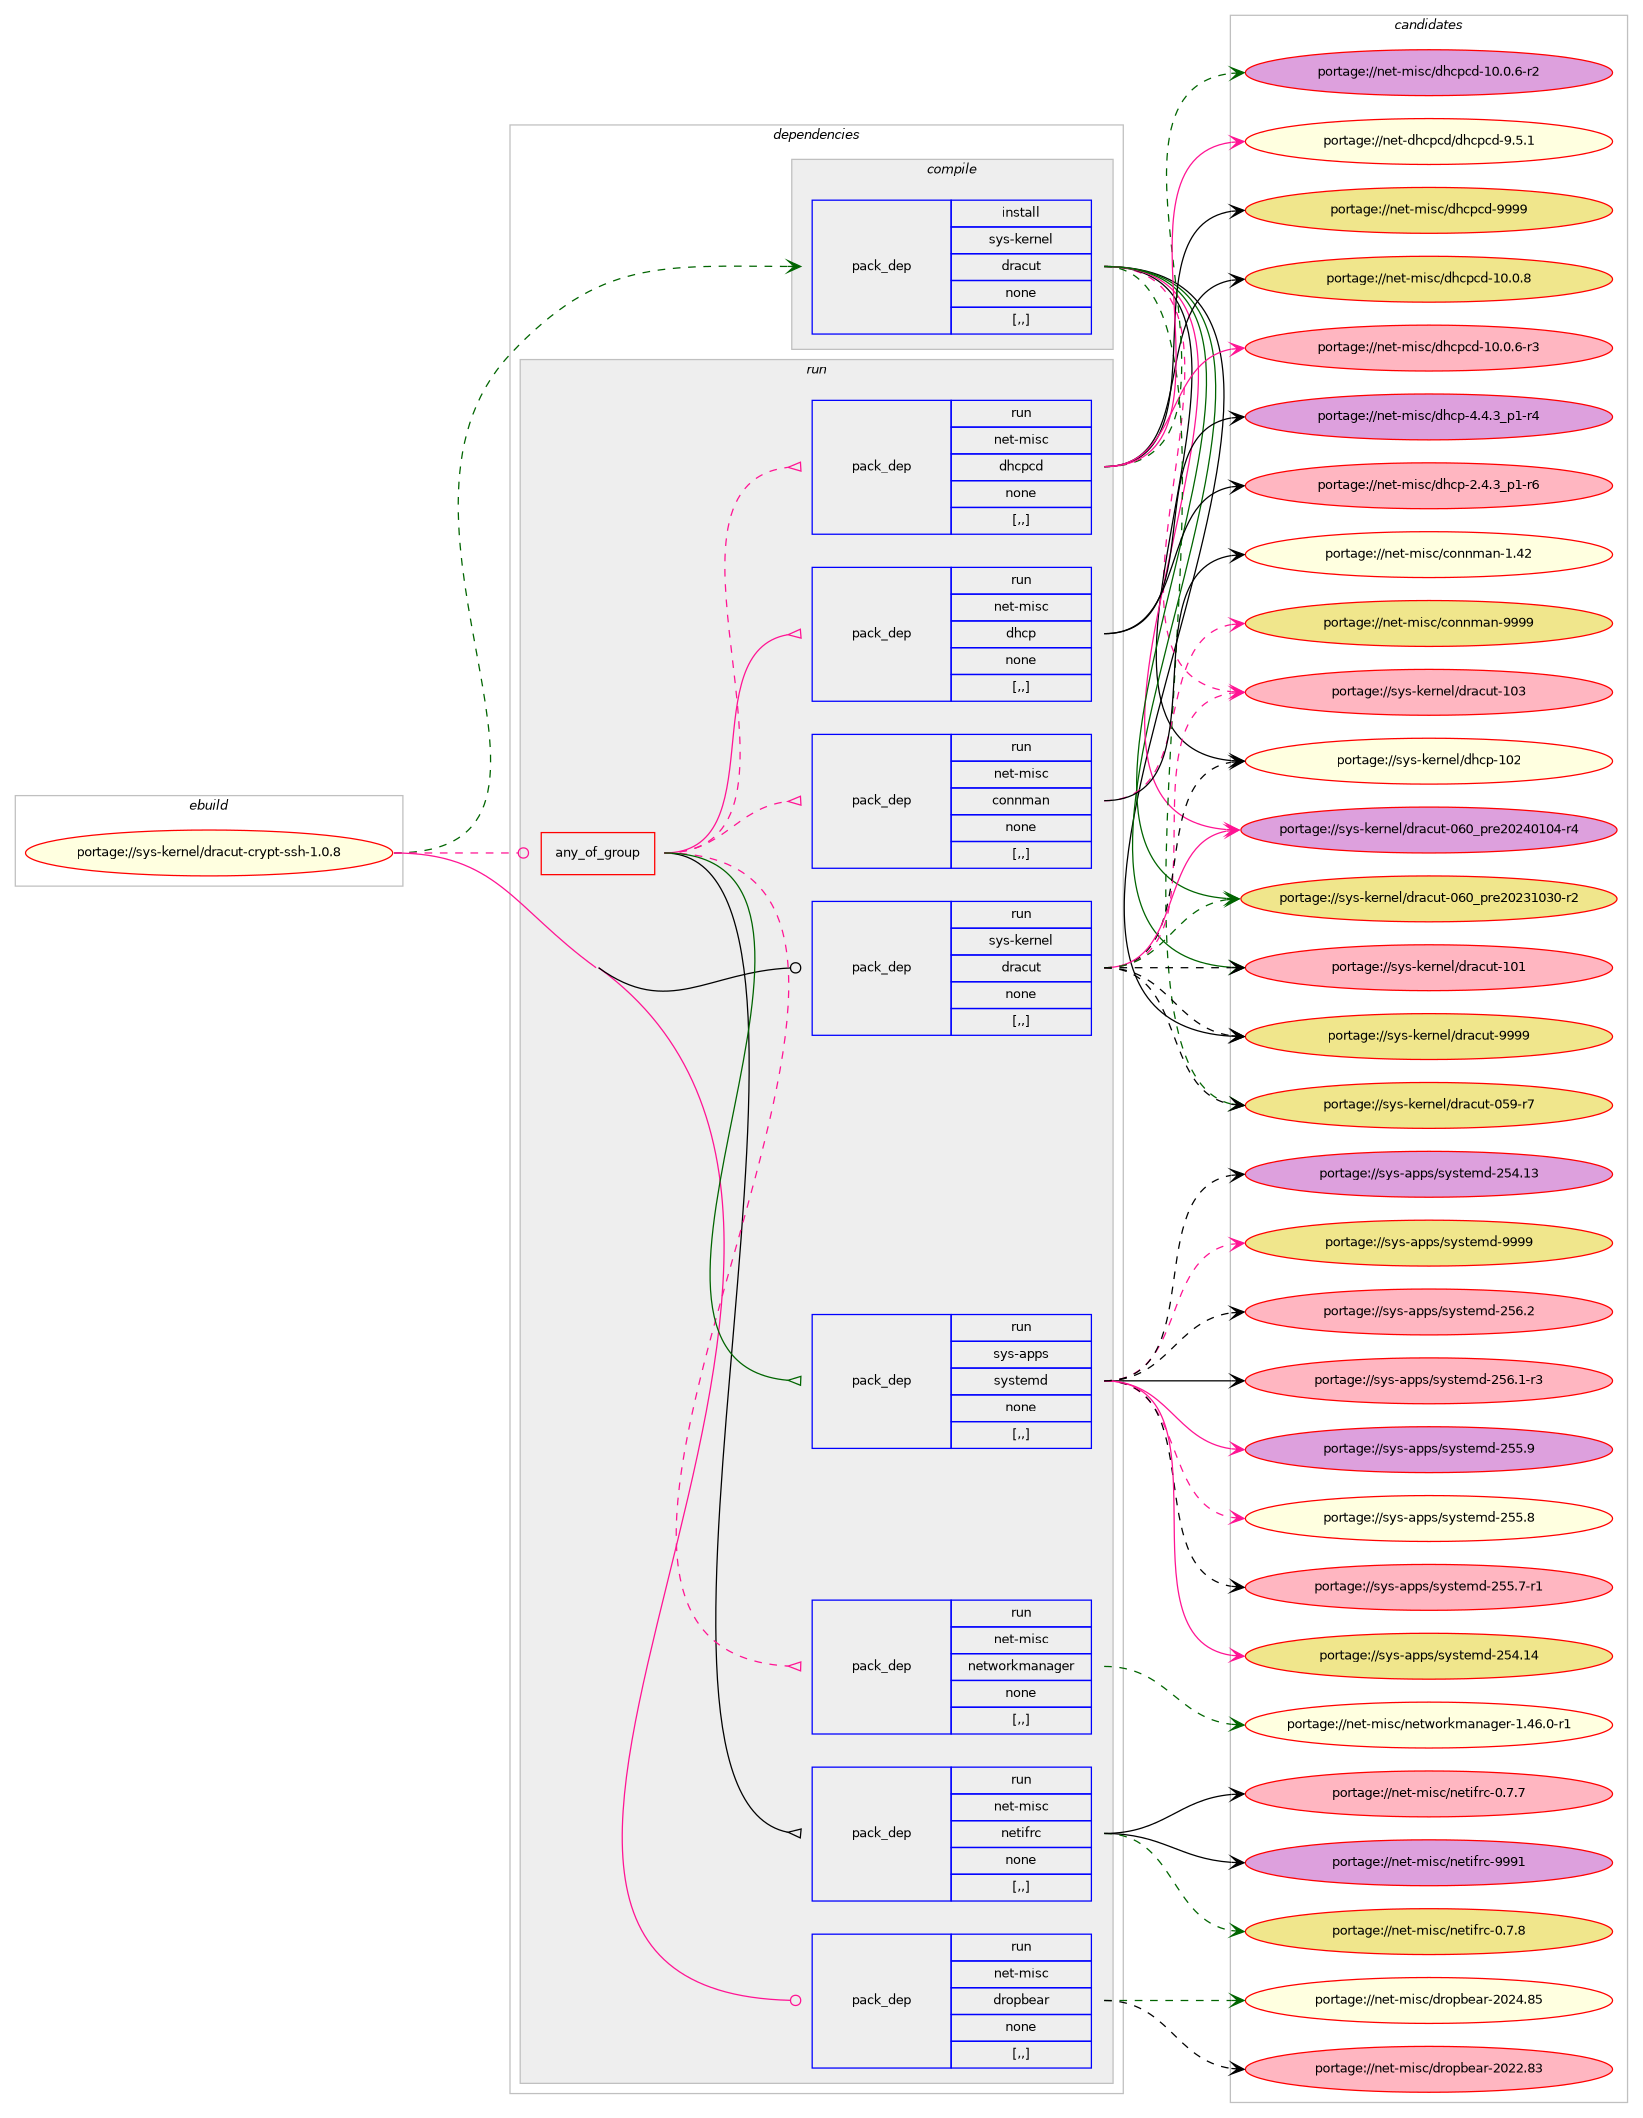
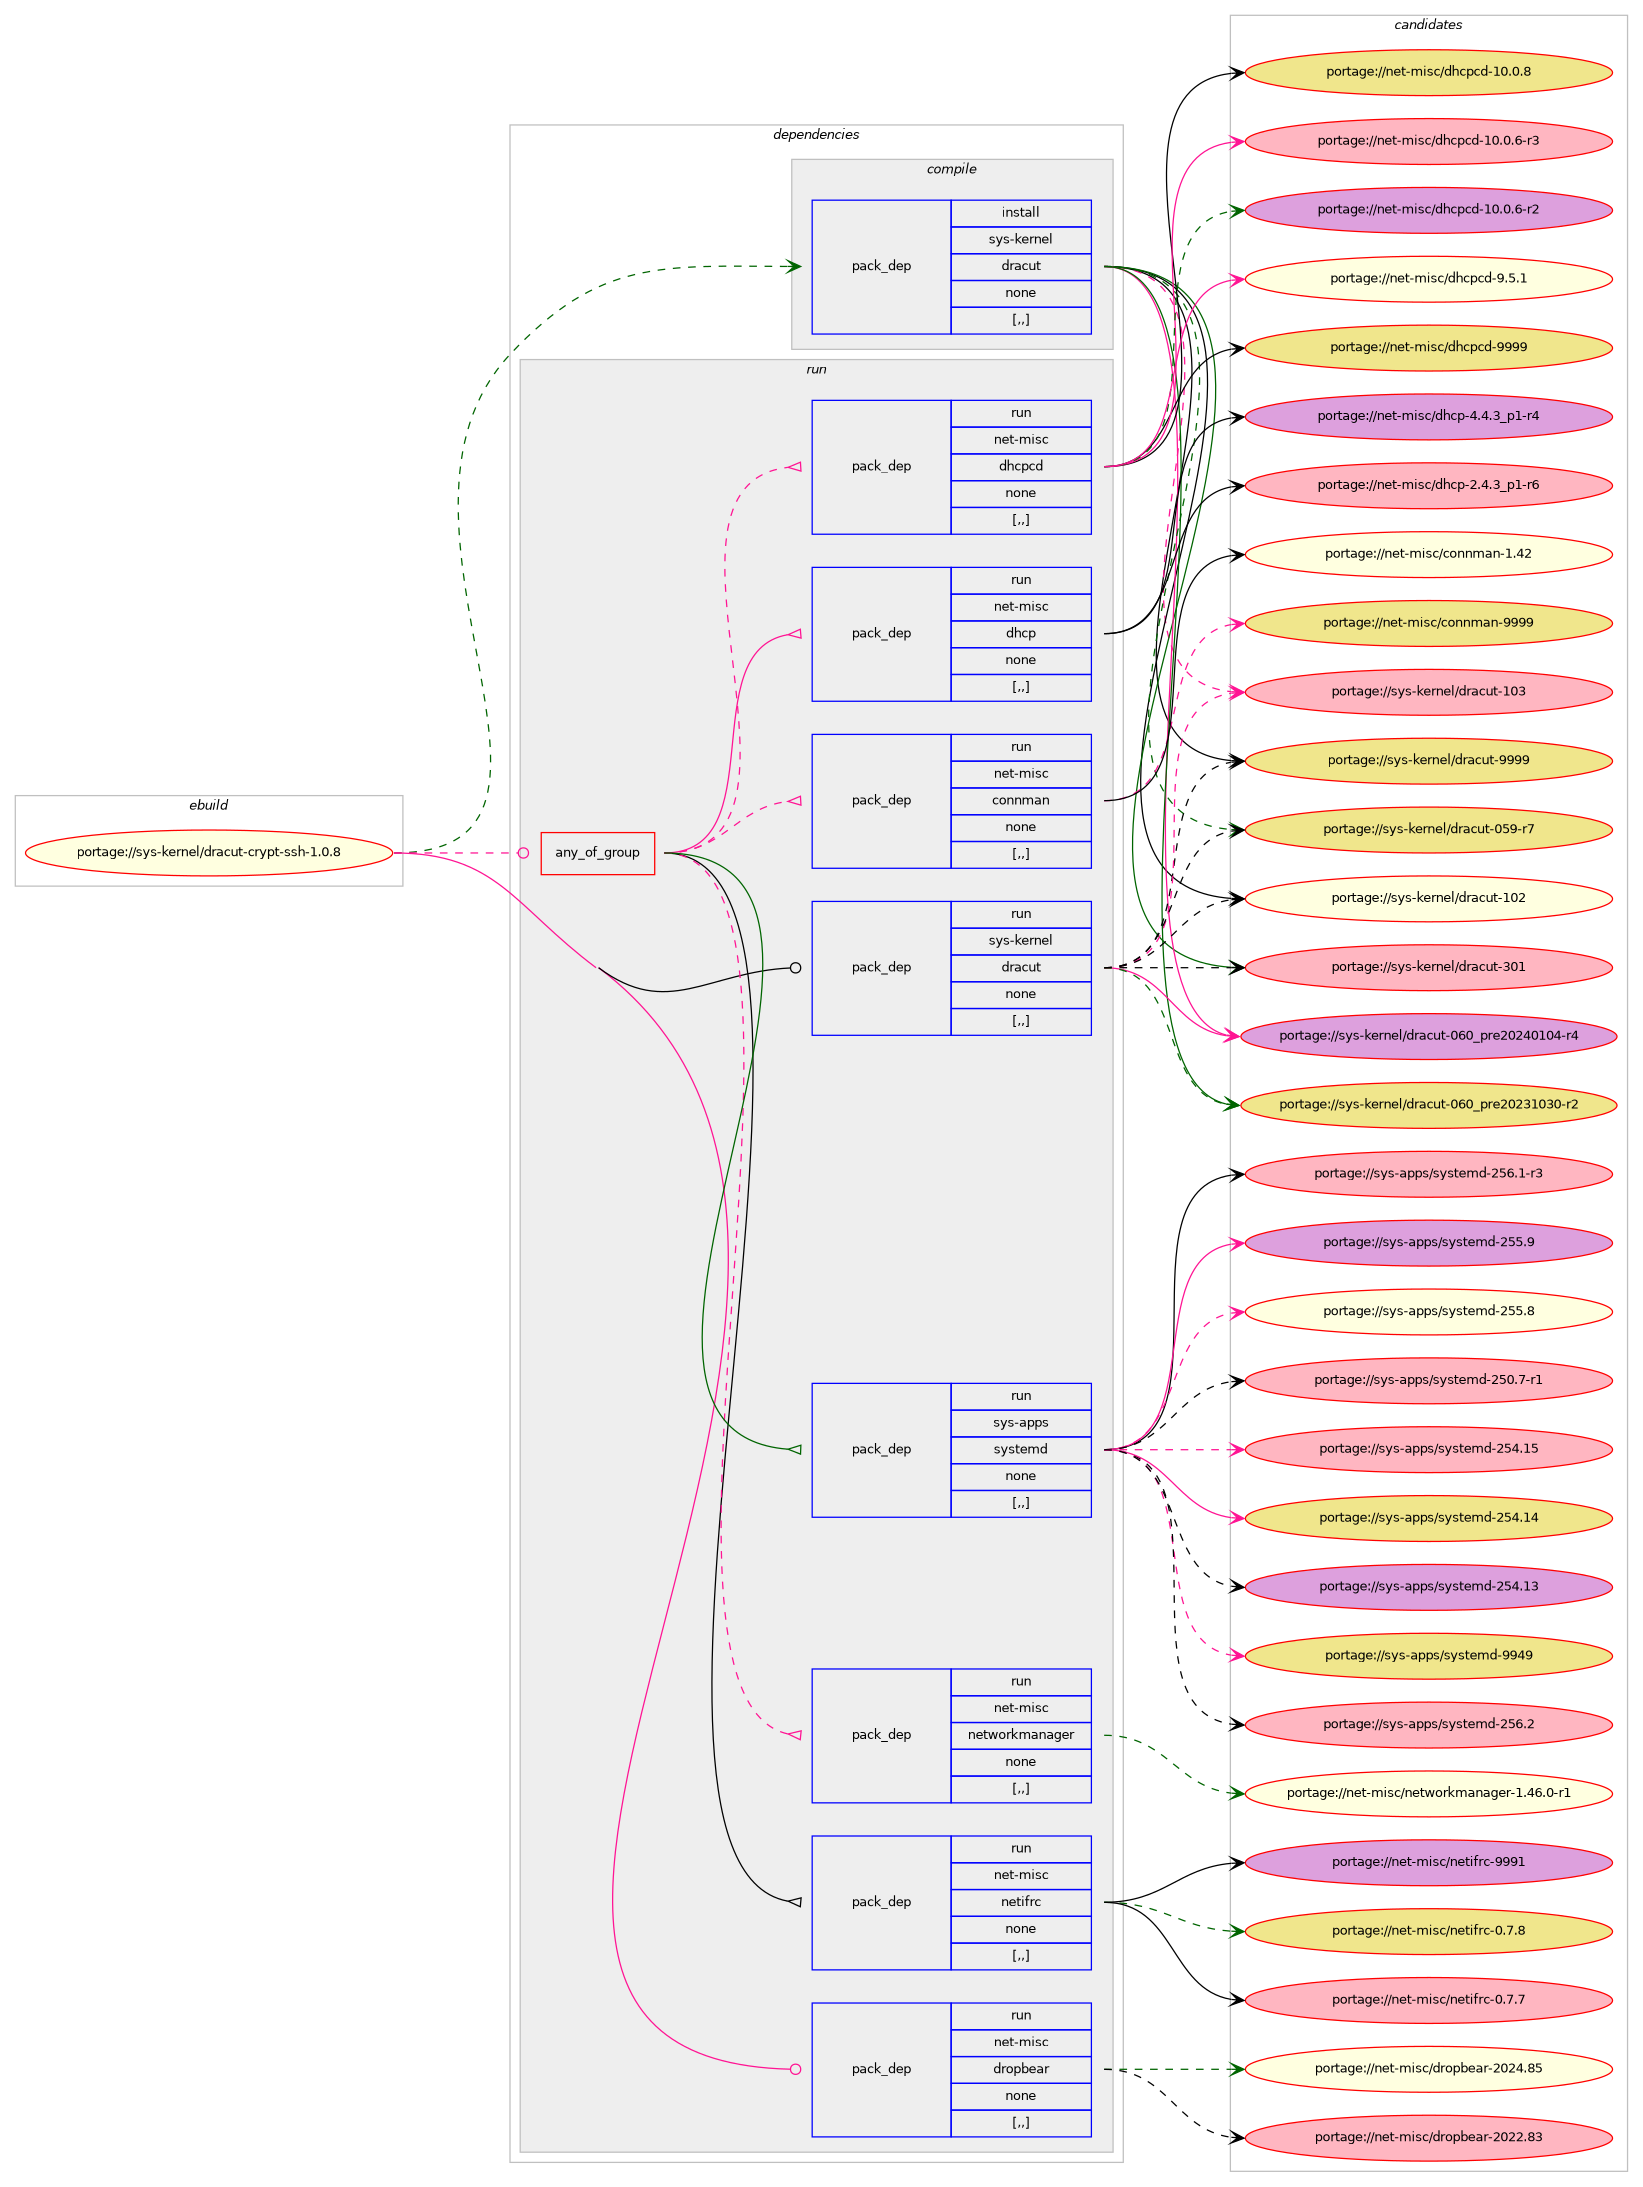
(1429, 142) -> (1429, 279)
(1429, 761) -> (1429, 899)
(1429, 968) -> (1429, 968)
(1429, 1243) -> (1429, 1656)
none -> (1429, 1450)
(1429, 1587) -> (1429, 1381)
